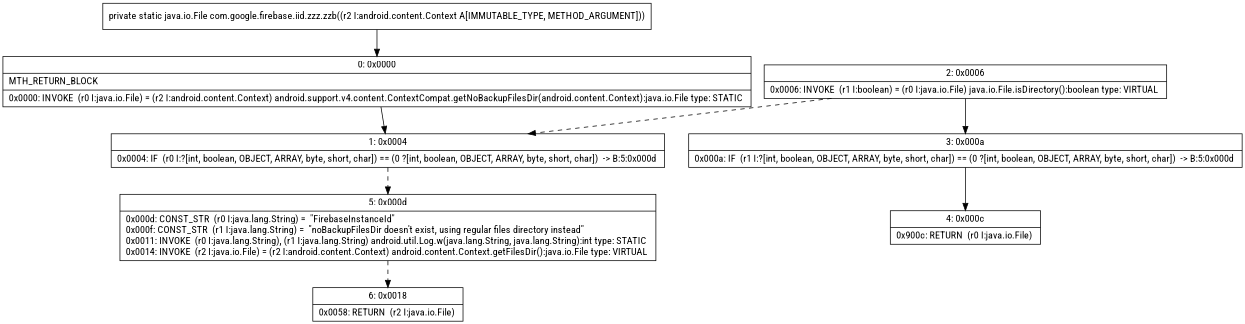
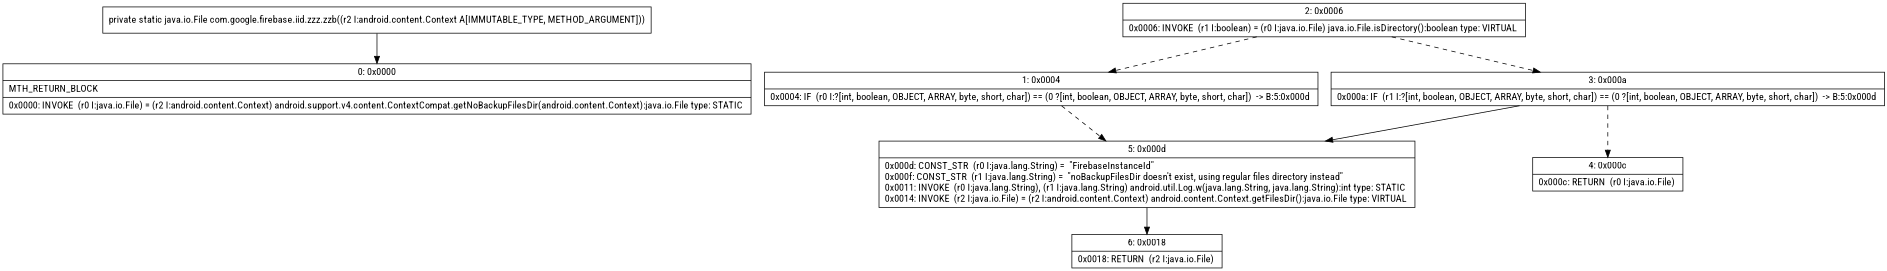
(965, 113) -> (1462, 54)
(383, 117) -> none
none -> (1426, 123)
(965, 185) -> (1608, 128)
(965, 236) -> (1608, 182)
(388, 271) -> (1147, 217)
(388, 312) -> (1147, 259)
